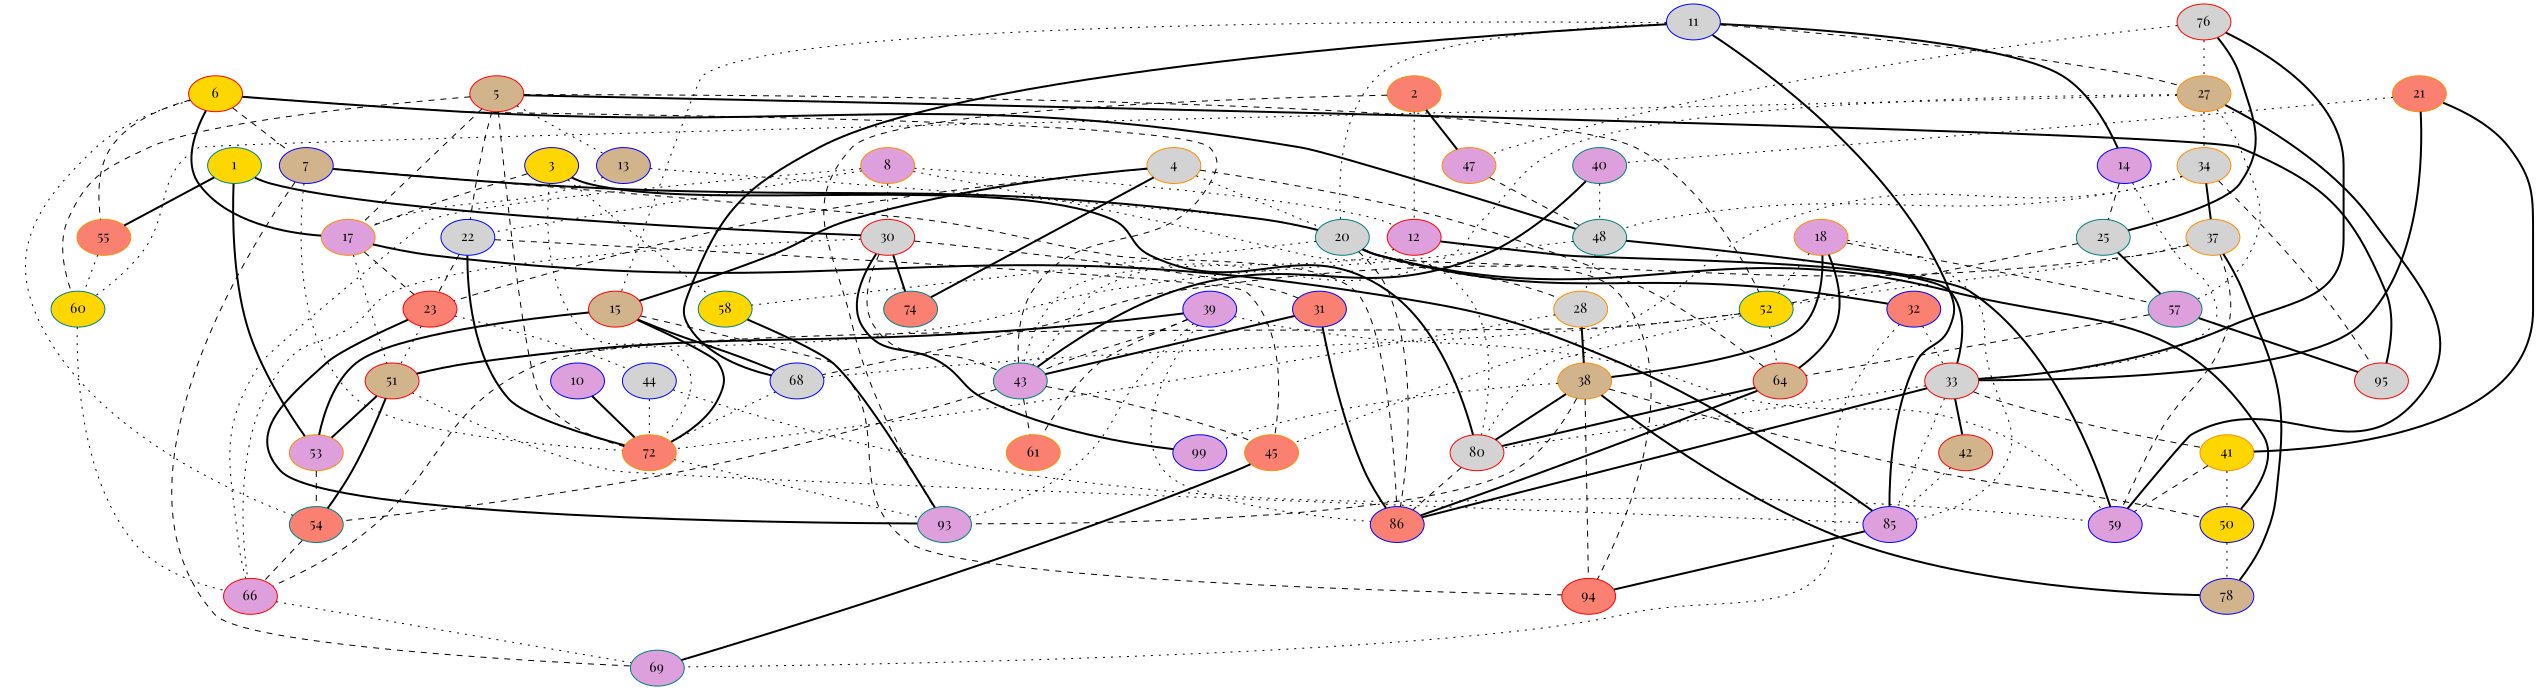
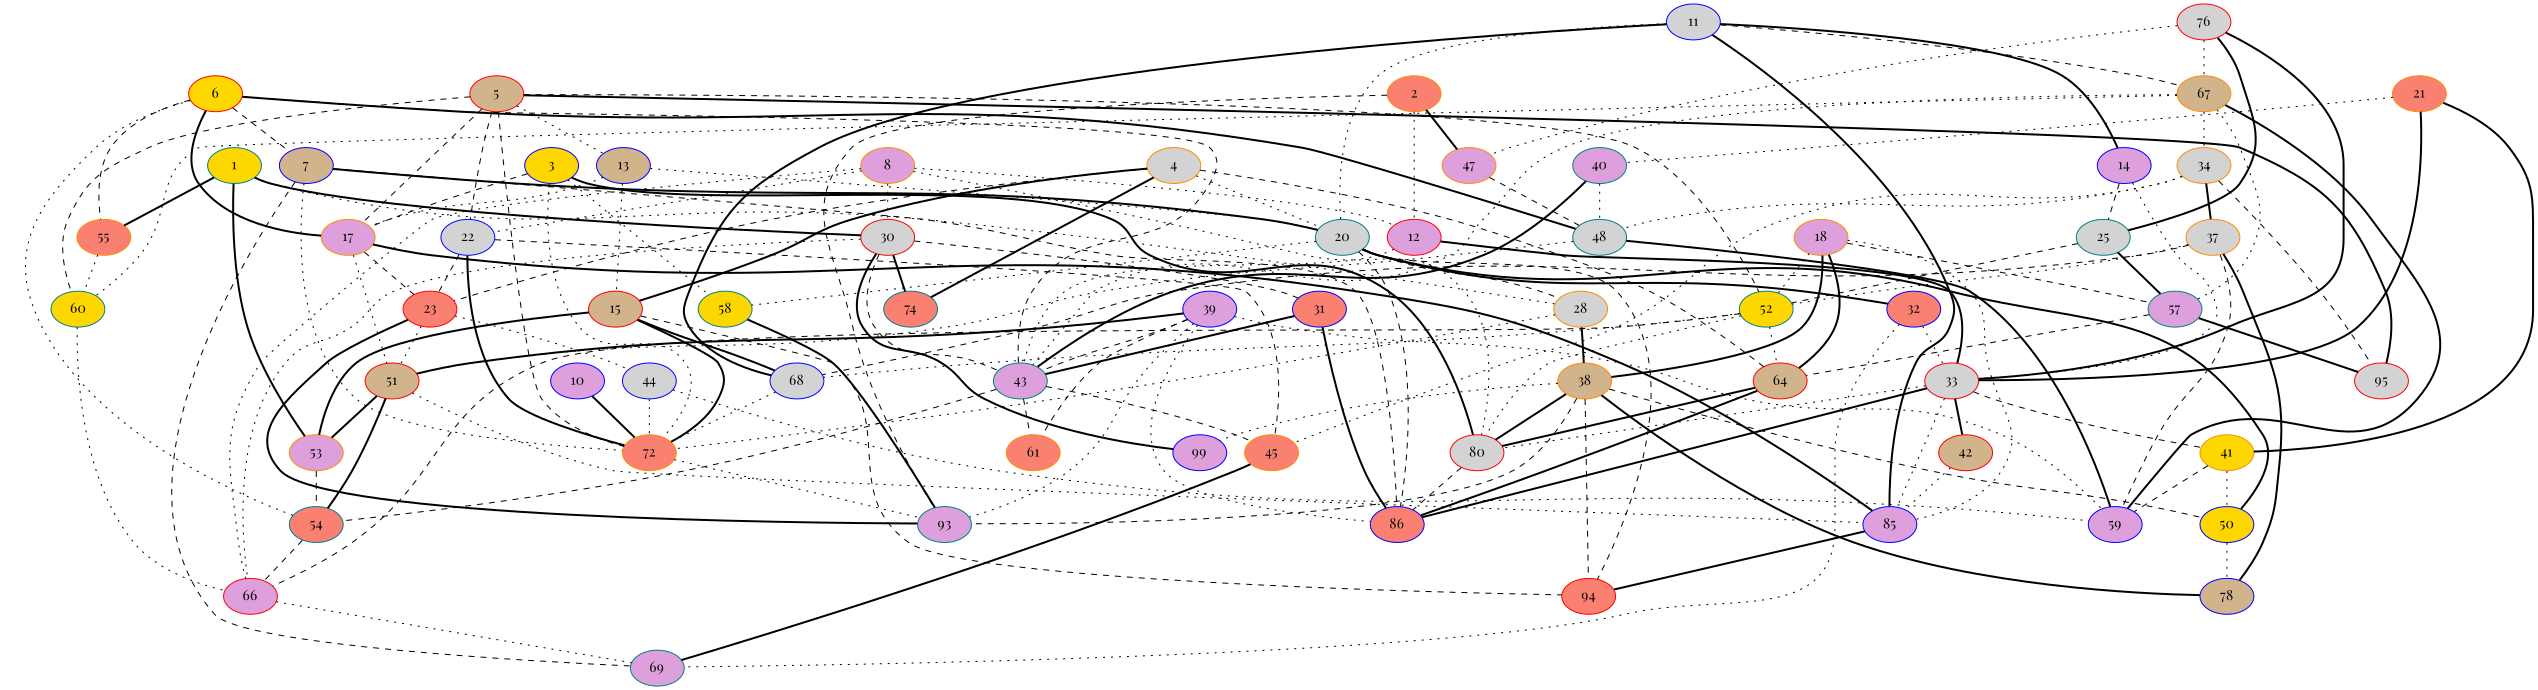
(1067, 30) -> (619, 237)
(2204, 94) -> (2204, 94)
(1590, 273) -> (774, 213)
